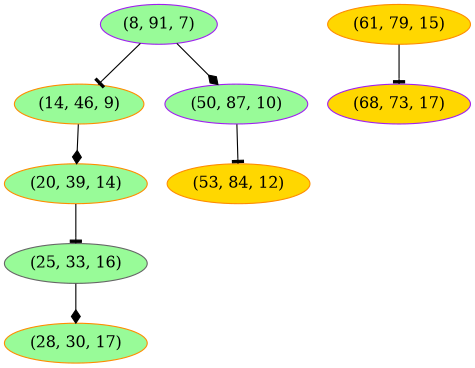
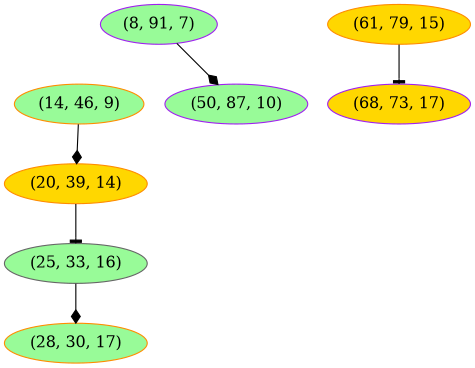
(121, 62) -> none
(76, 184) -> (76, 184)
(239, 184) -> none
